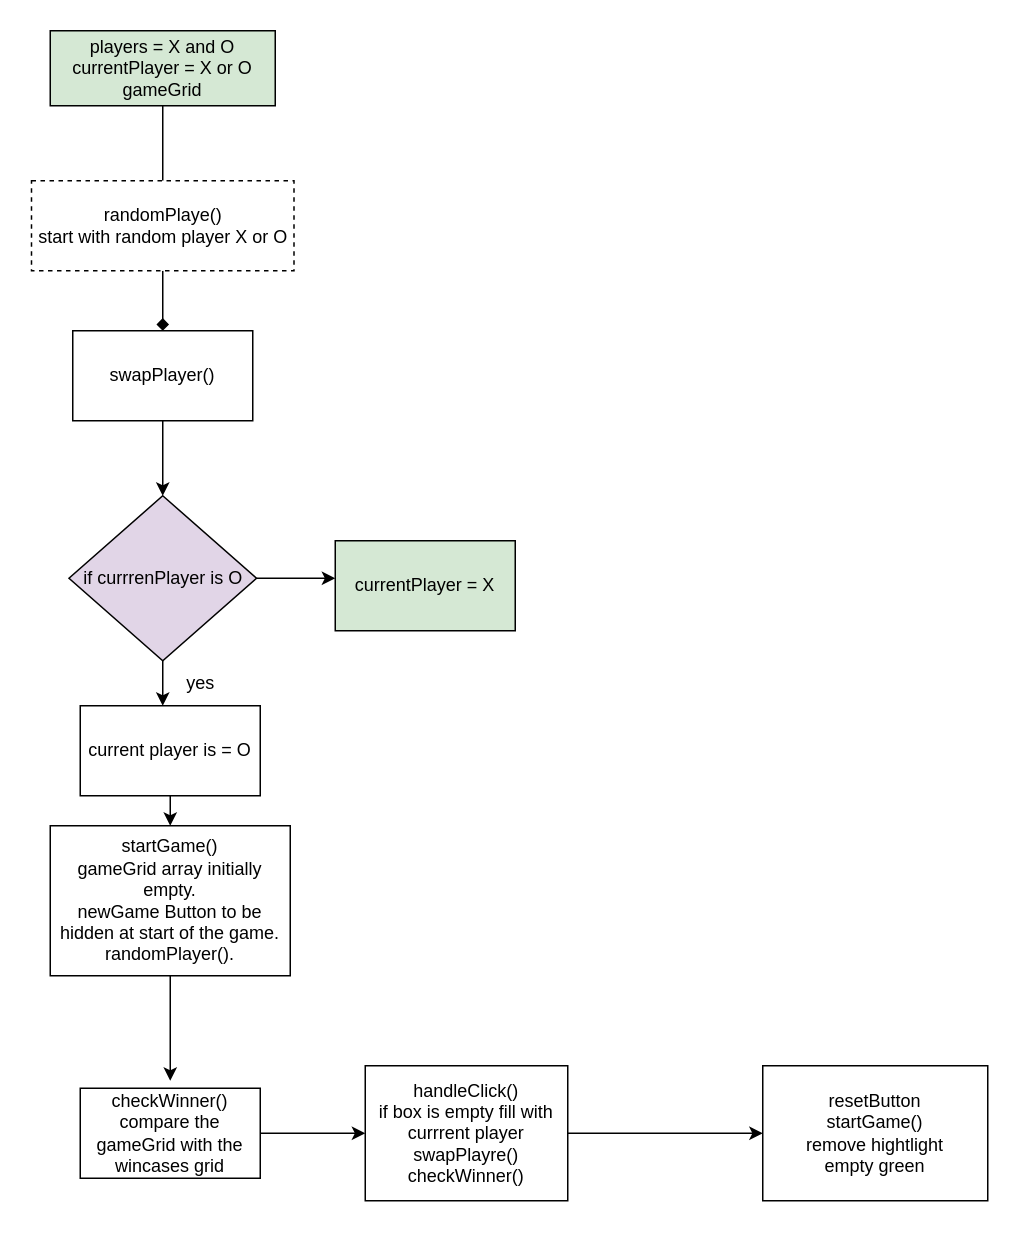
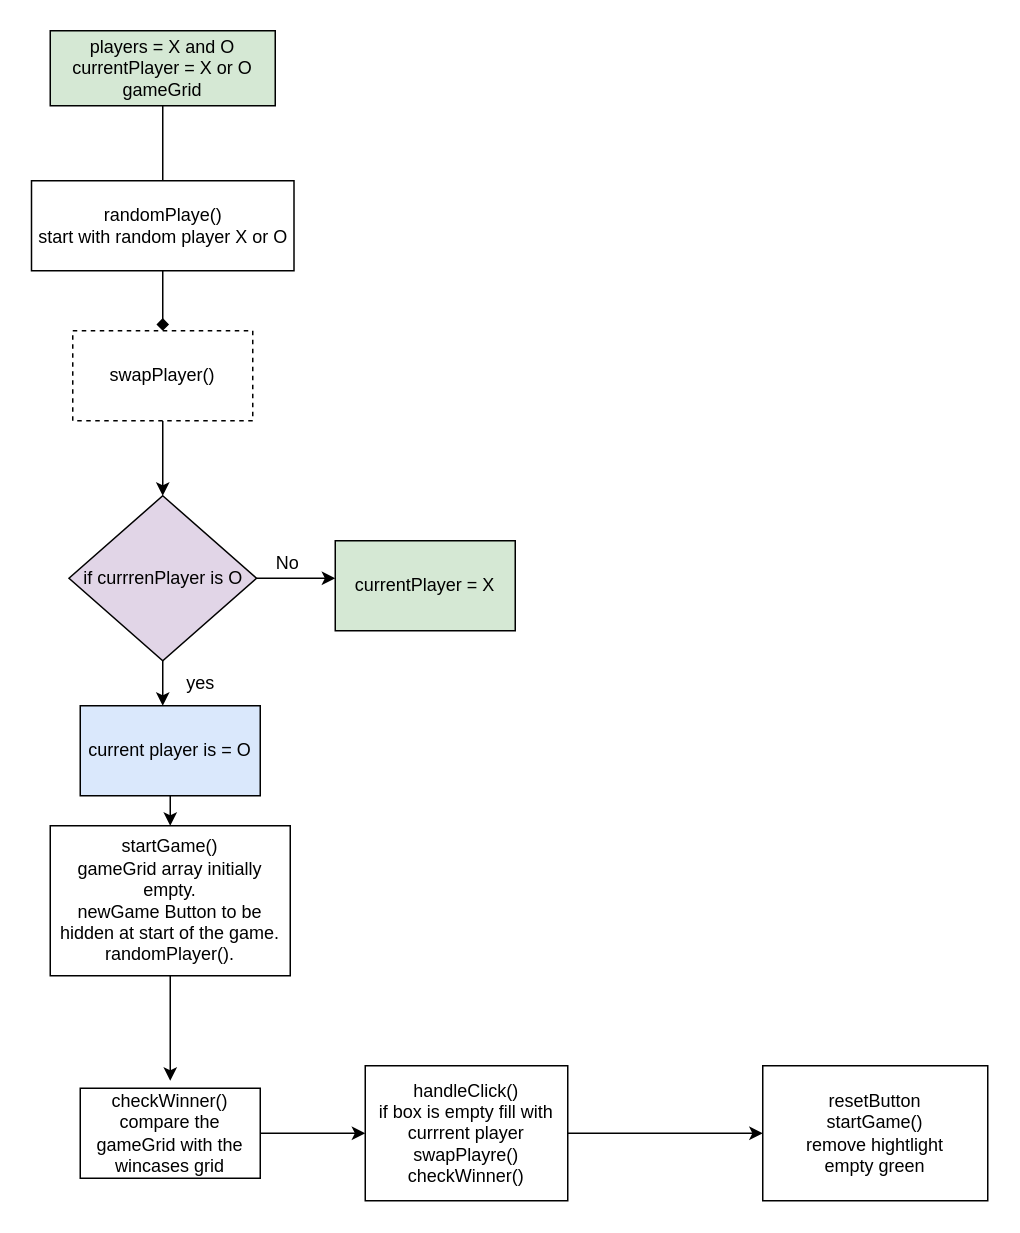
(163, 226) -> (163, 226)
(163, 376) -> (163, 376)
none -> (287, 563)
(170, 751) -> (170, 751)
